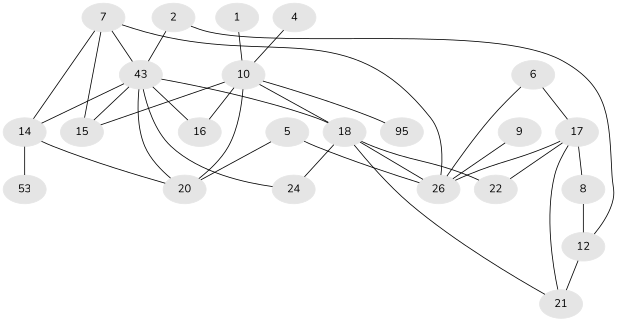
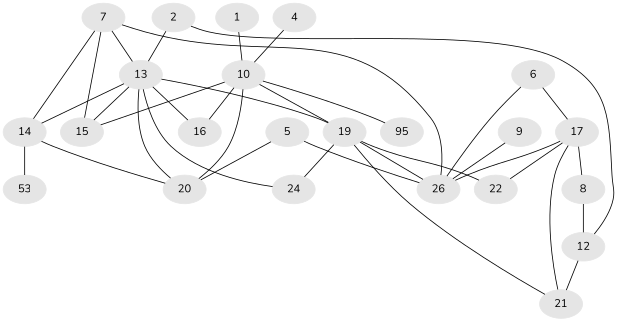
(141, 75) -> (141, 75)
(345, 132) -> (345, 132)
